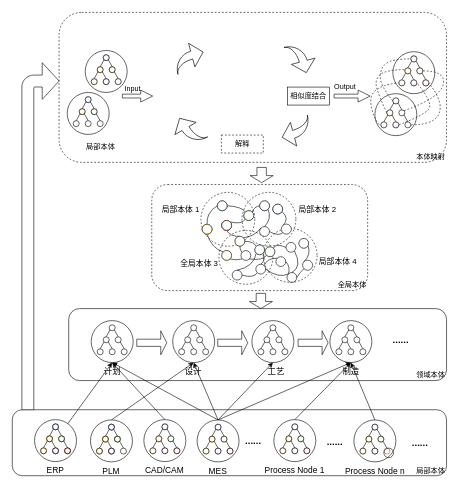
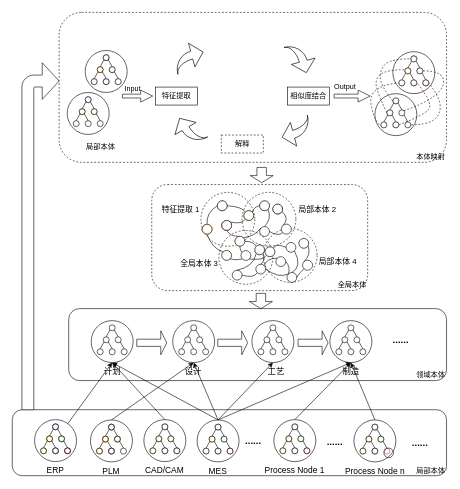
none -> (176, 96)
(181, 210) -> (181, 210)
